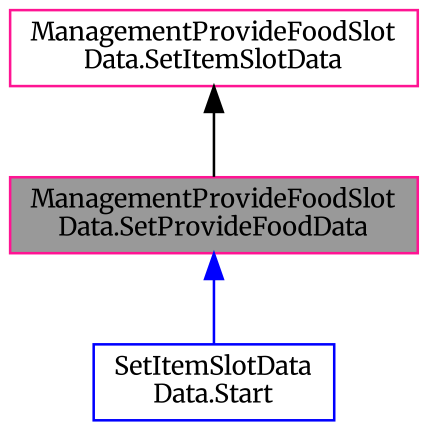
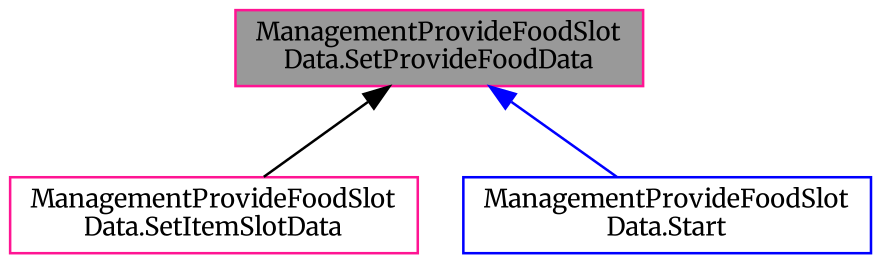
(214, 145) -> (316, 139)
(214, 382) -> (667, 215)
